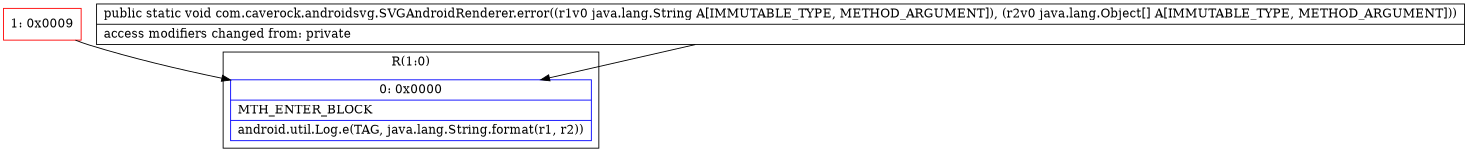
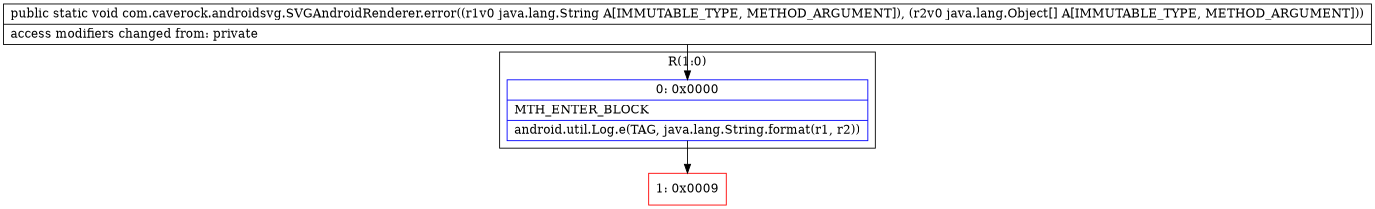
(148, 61) -> (687, 154)
